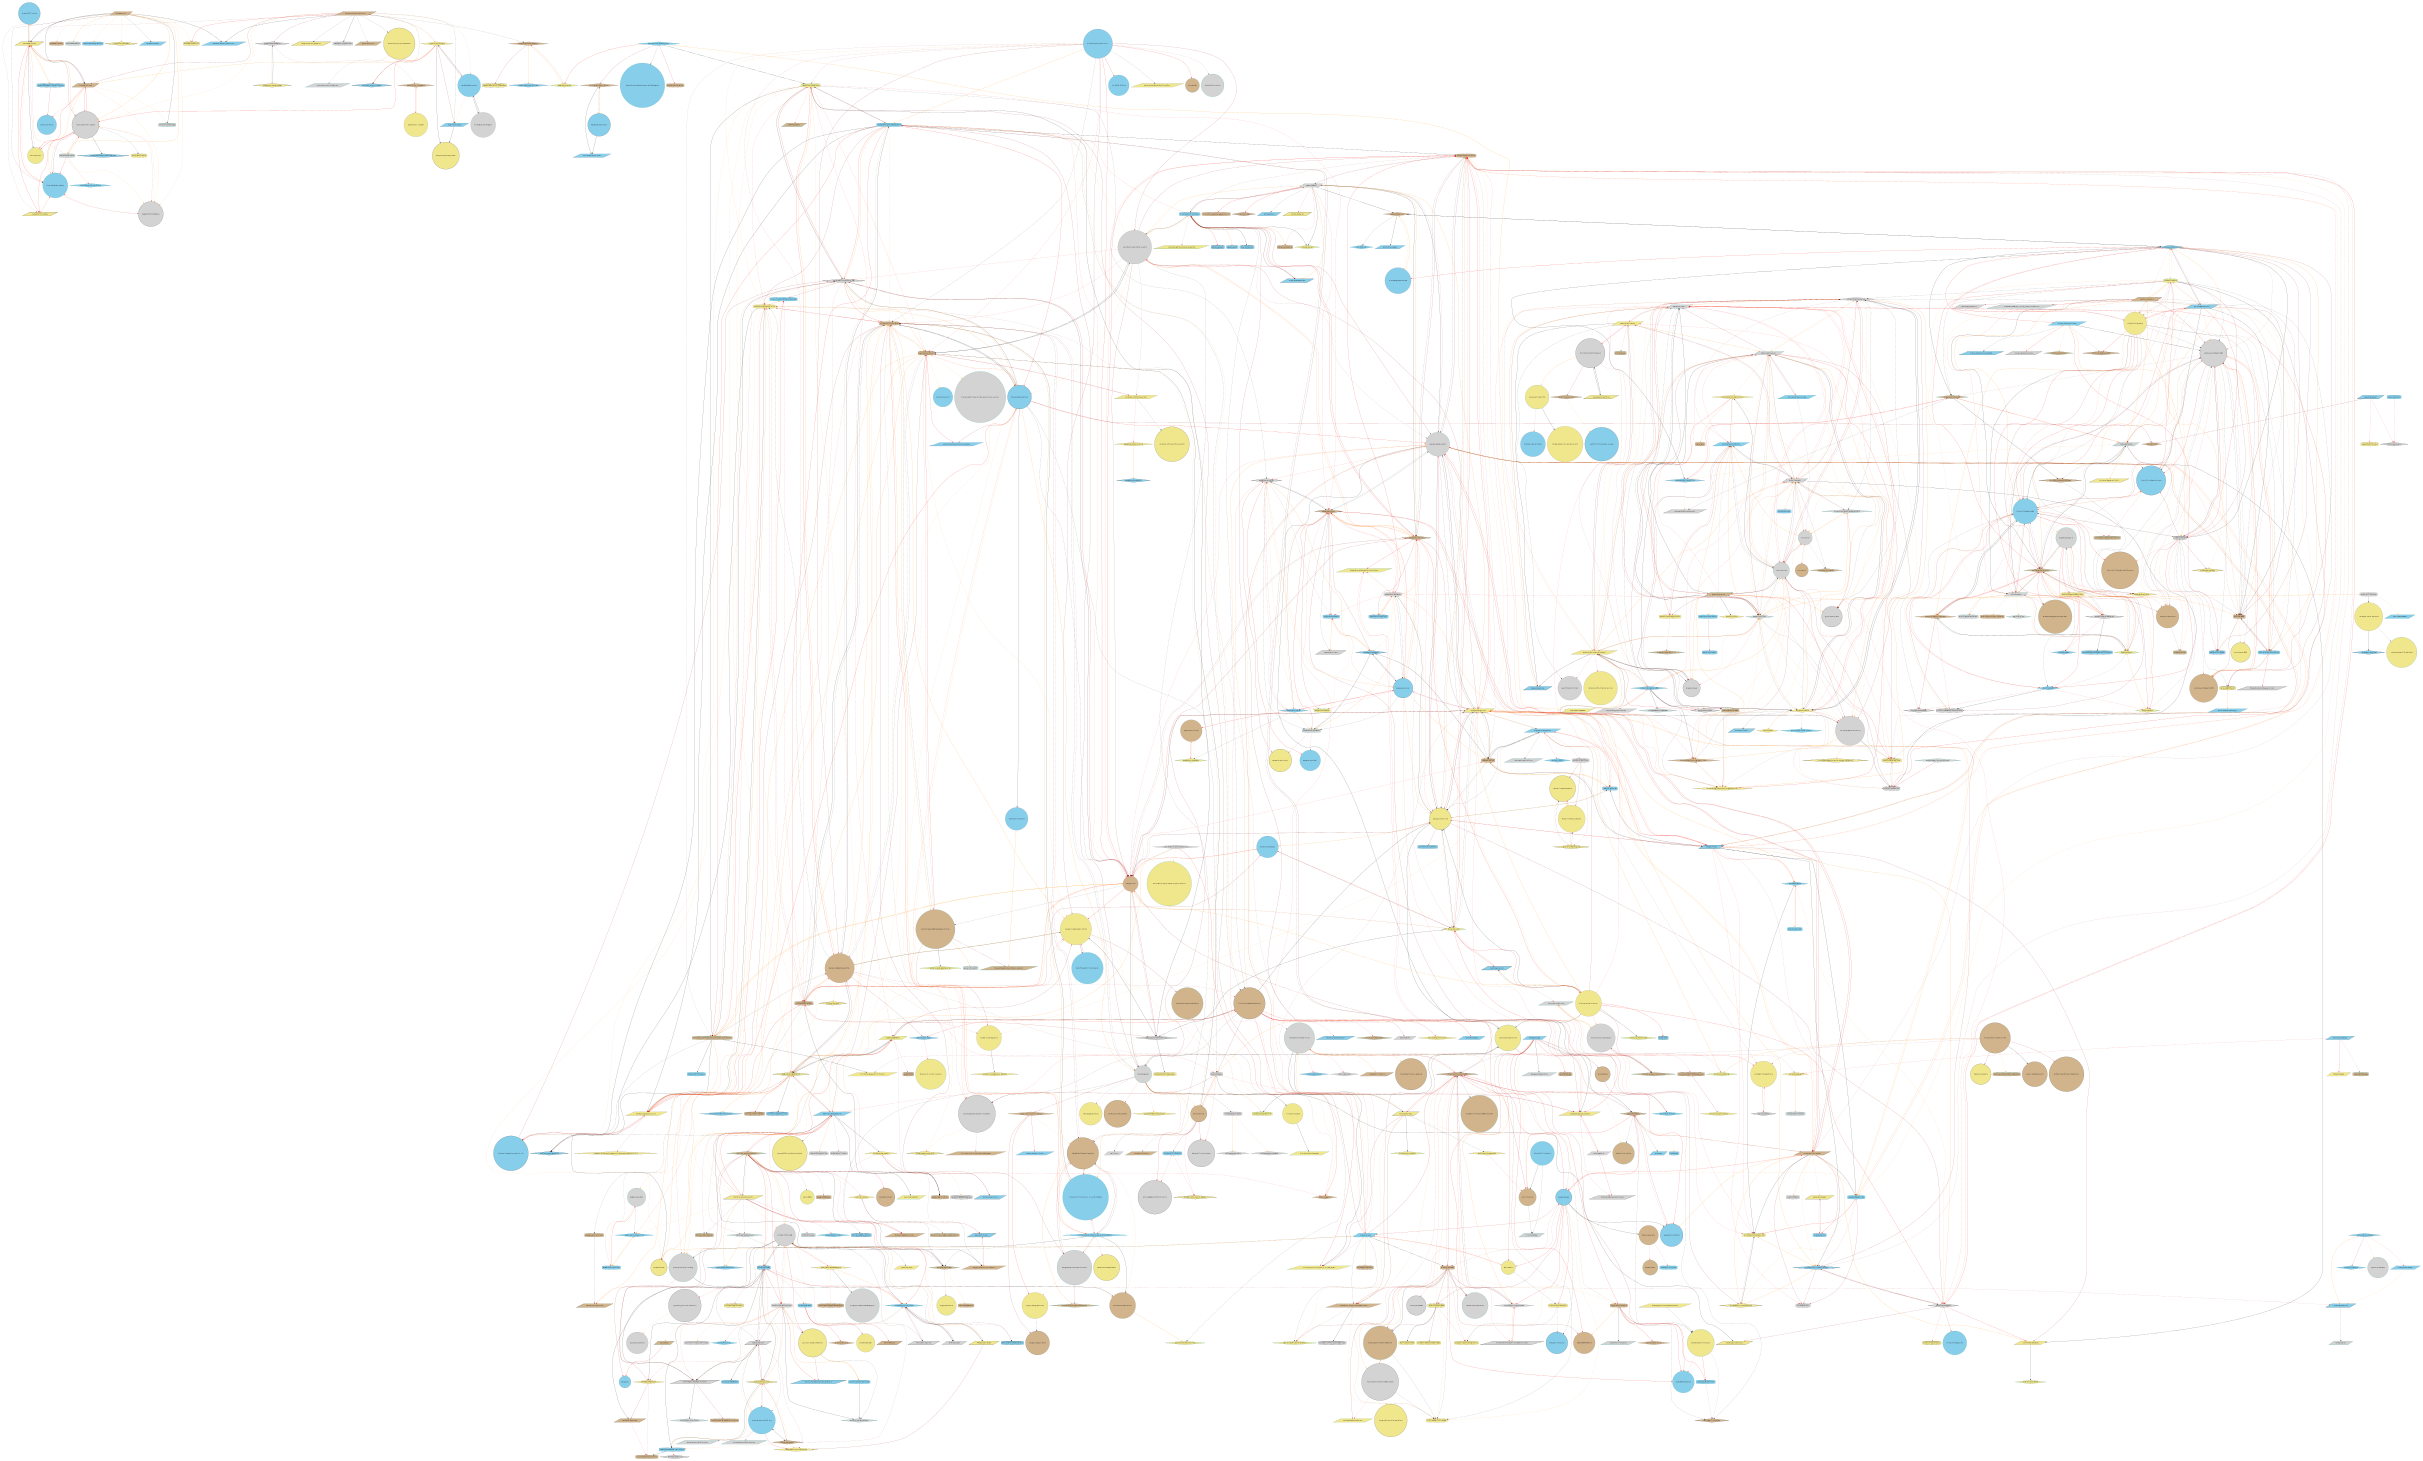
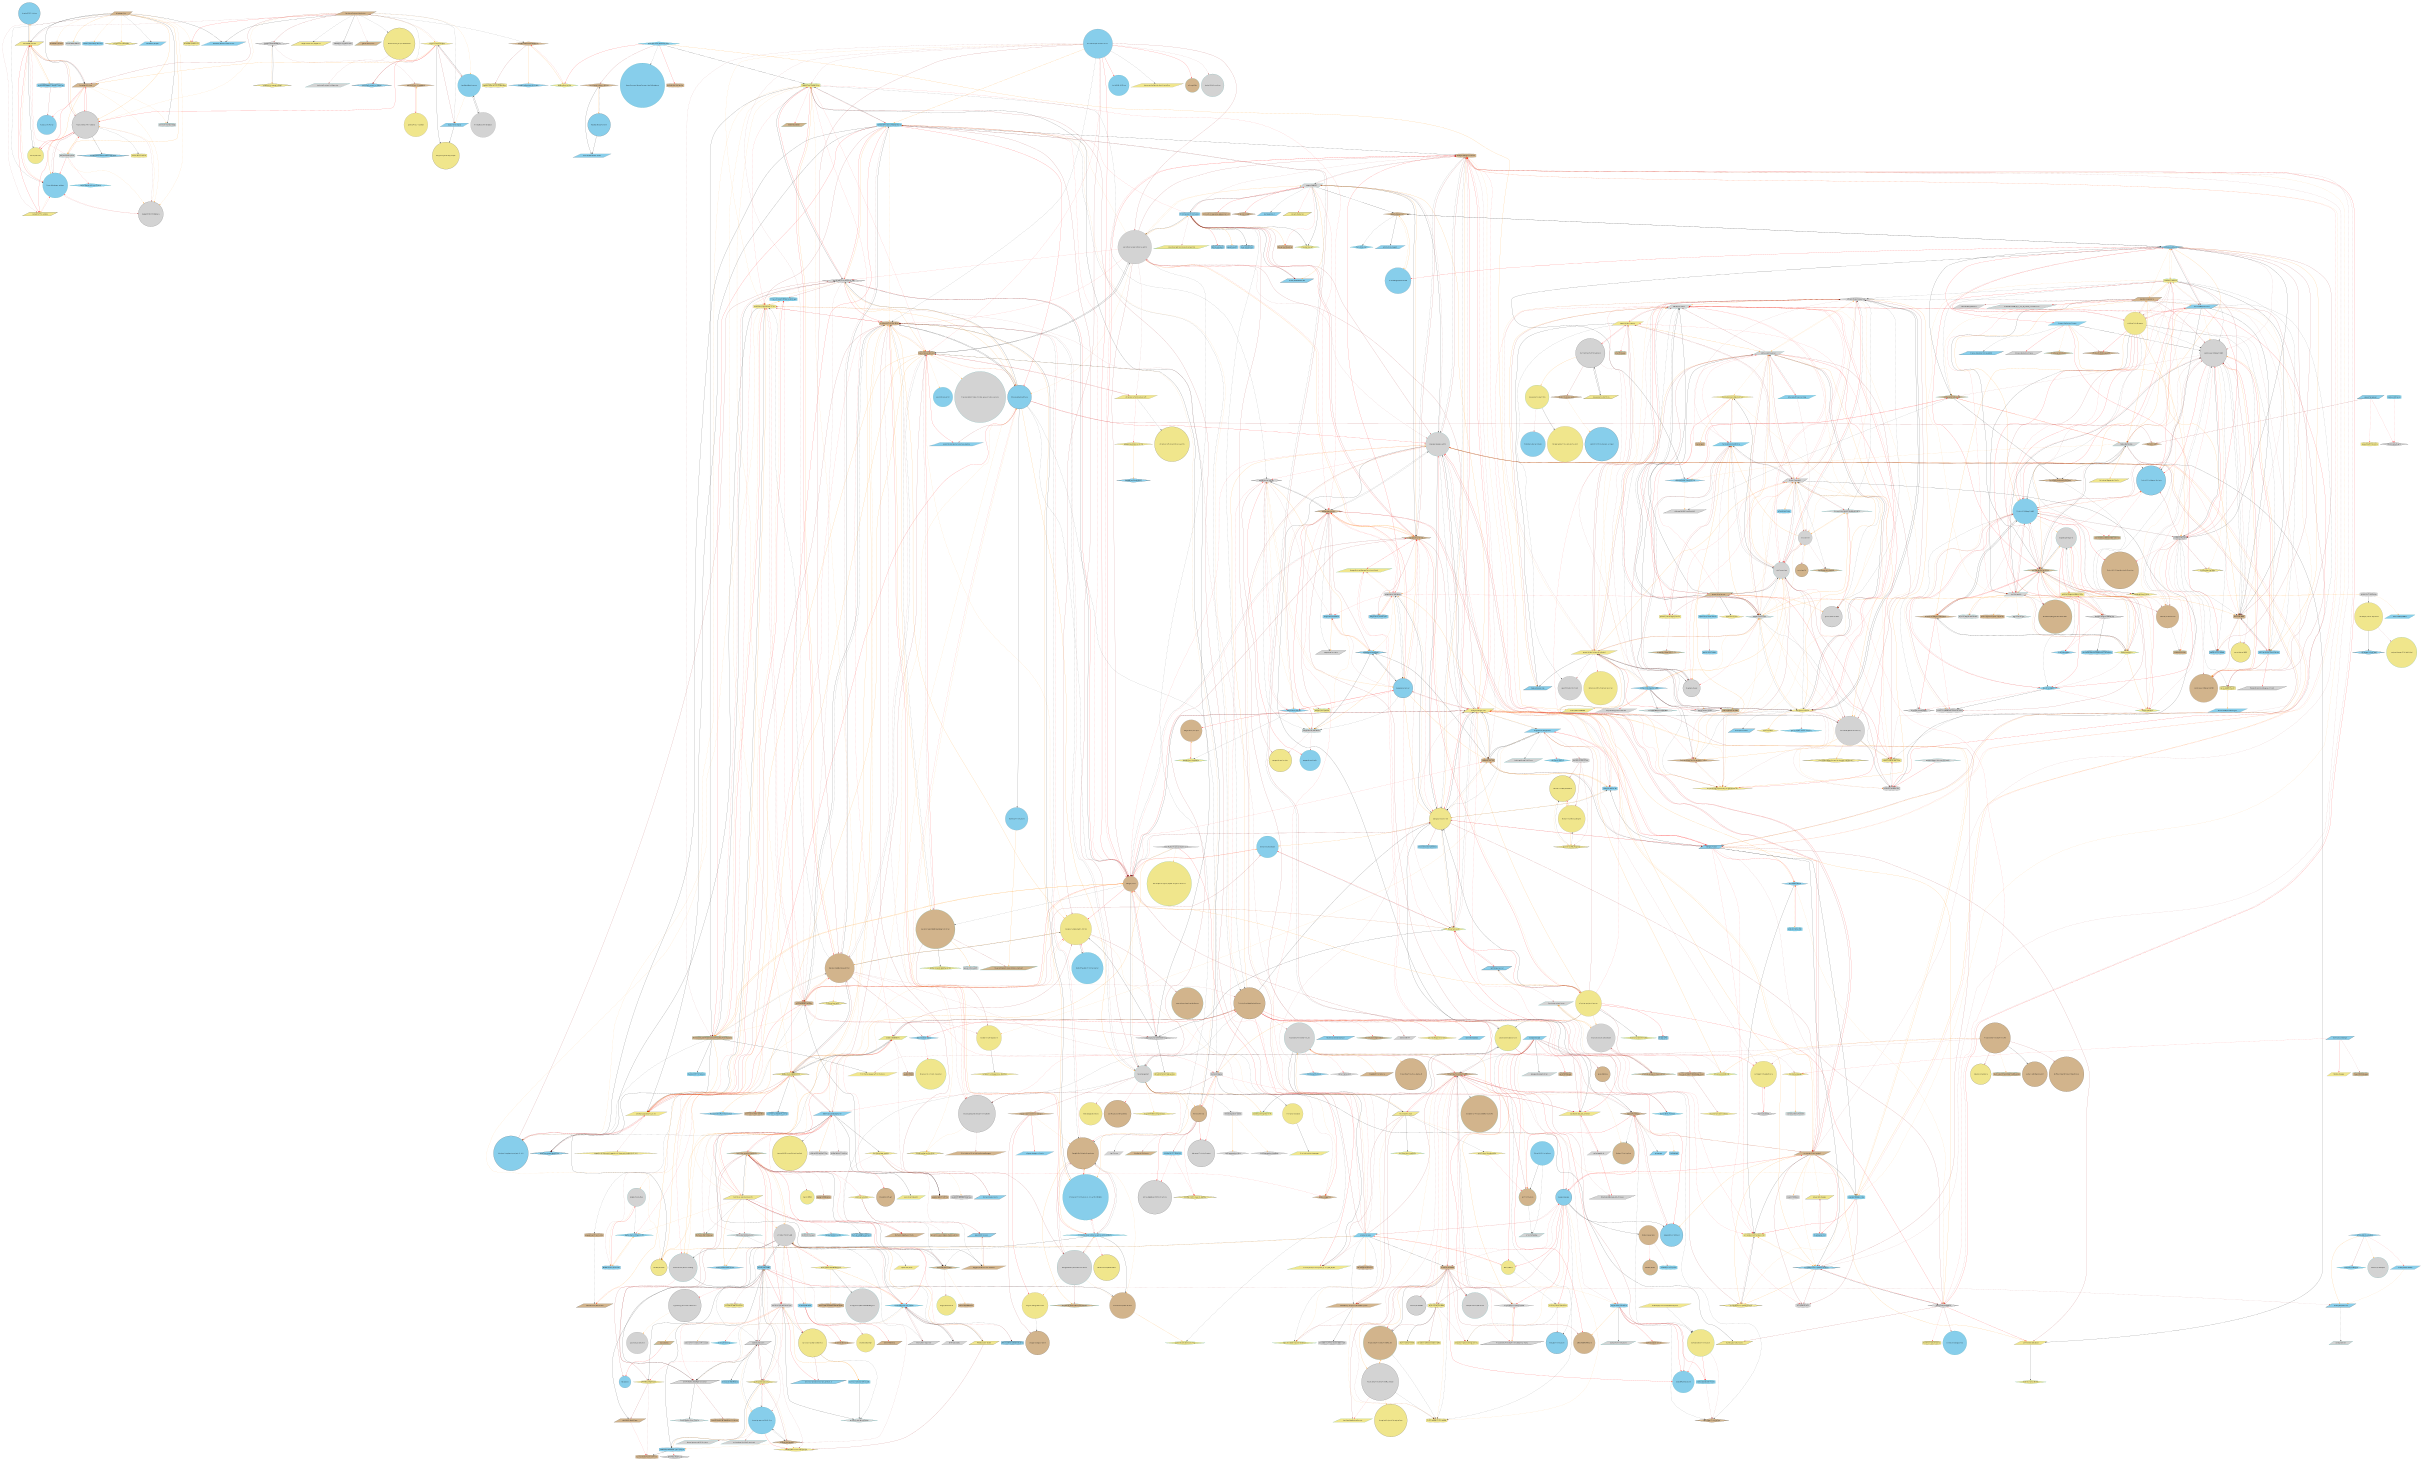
(1619, 1306) -> (1619, 1306)
